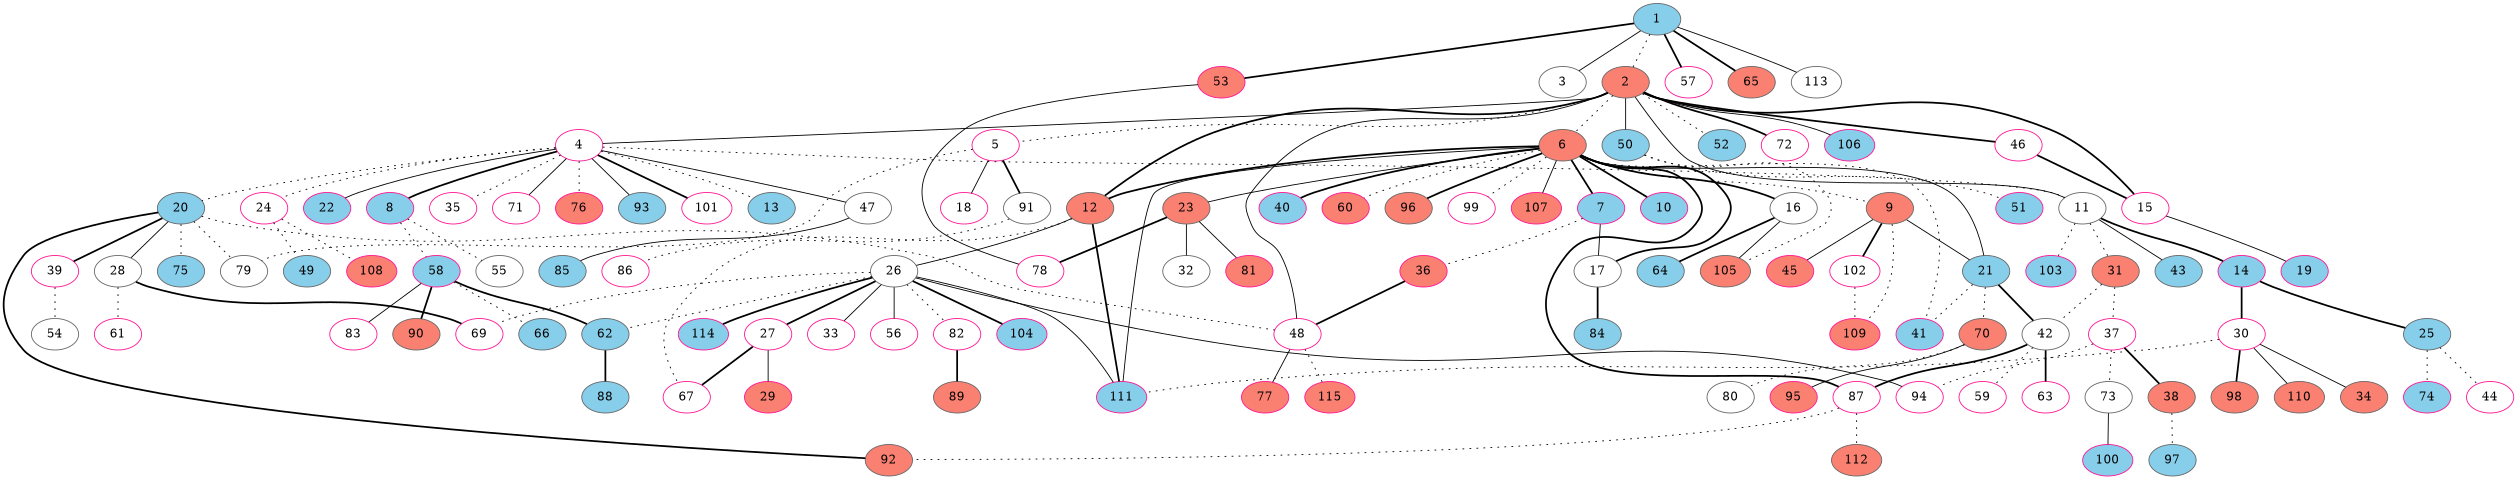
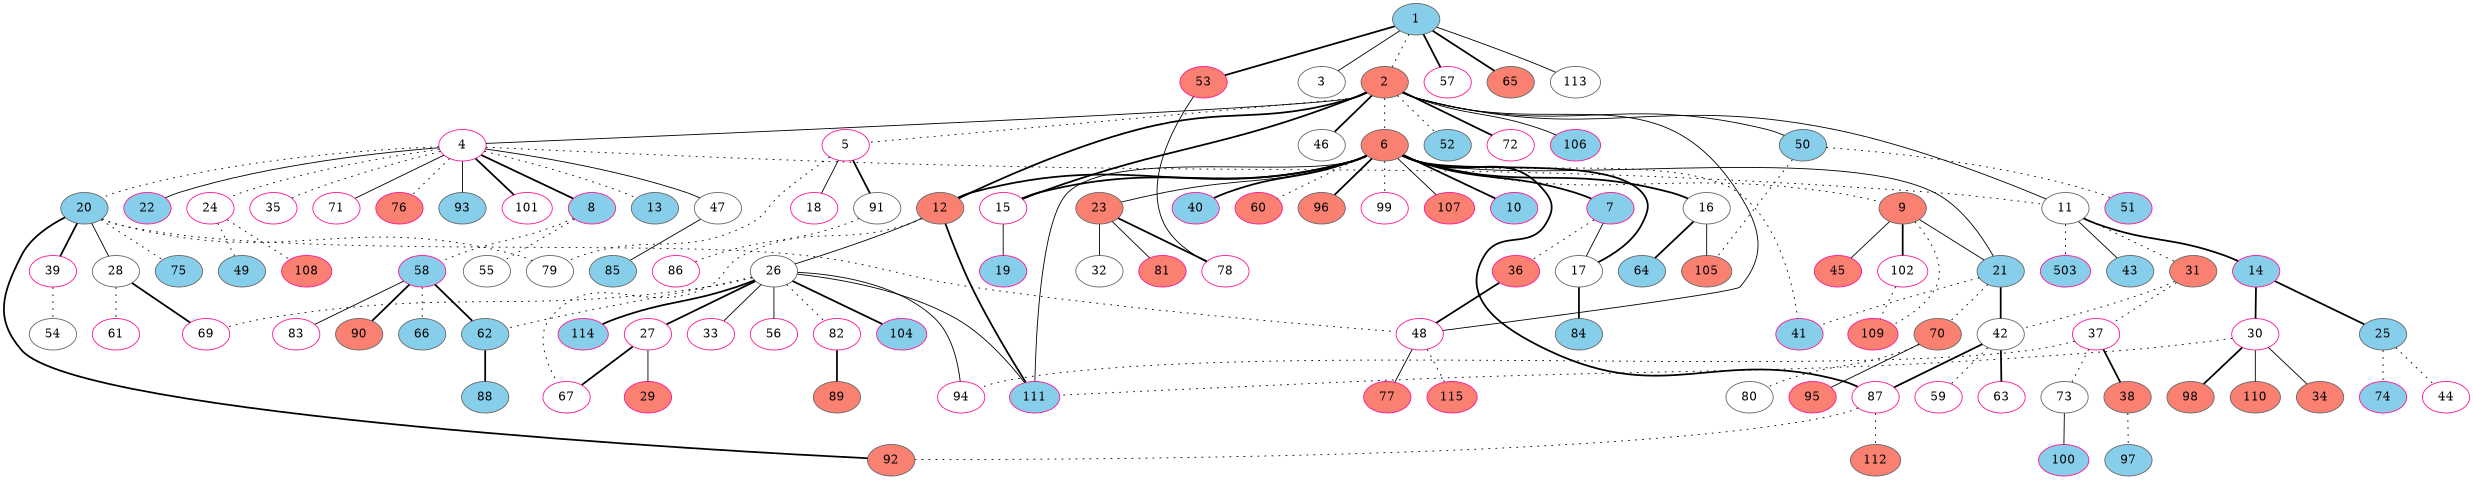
(2019, 145) -> (1322, 145)
(2082, 177) -> (1194, 178)
(2051, 271) -> (2065, 271)
